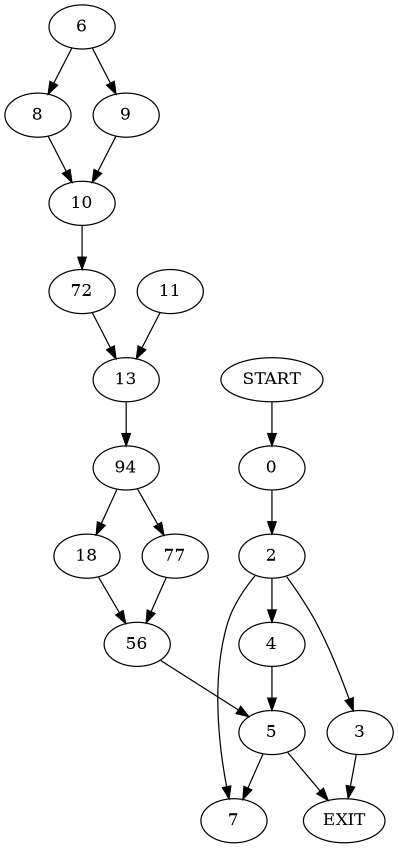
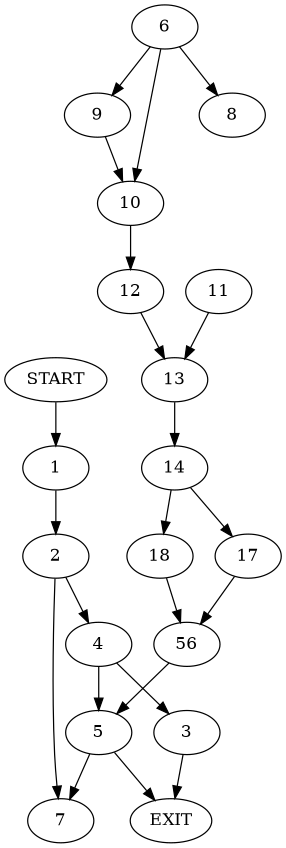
(57, 154) -> (149, 109)
(82, 292) -> (131, 292)
(126, 468) -> (175, 468)
(272, 468) -> (56, 468)
(175, 556) -> (248, 556)
(323, 635) -> (137, 683)
